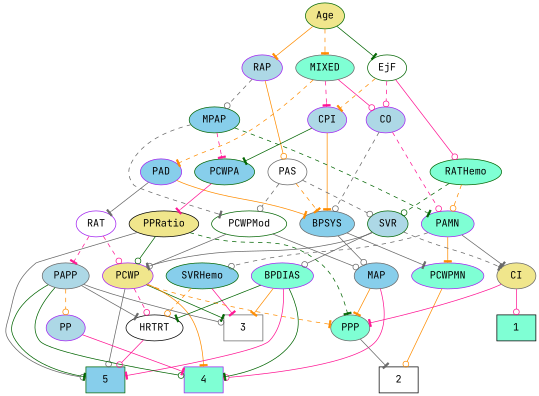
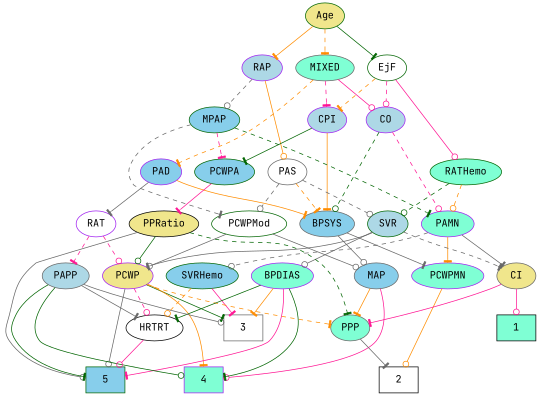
(358, 169) -> (358, 169)
(66, 328) -> none
